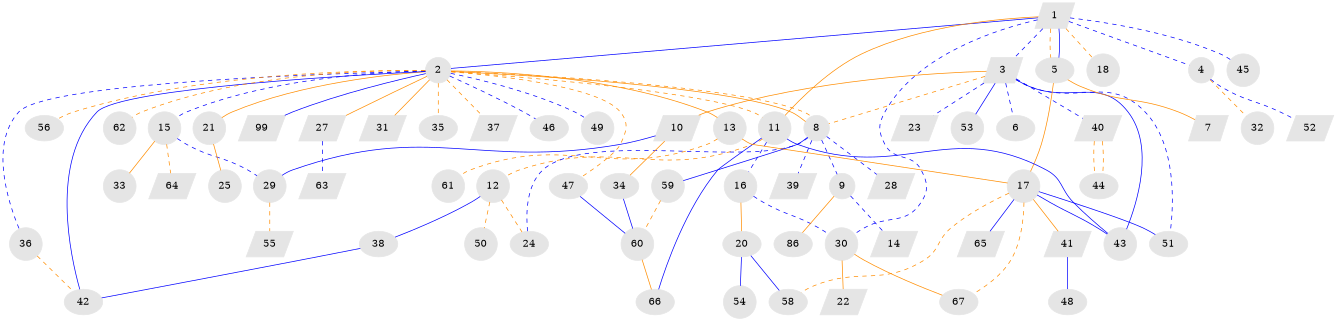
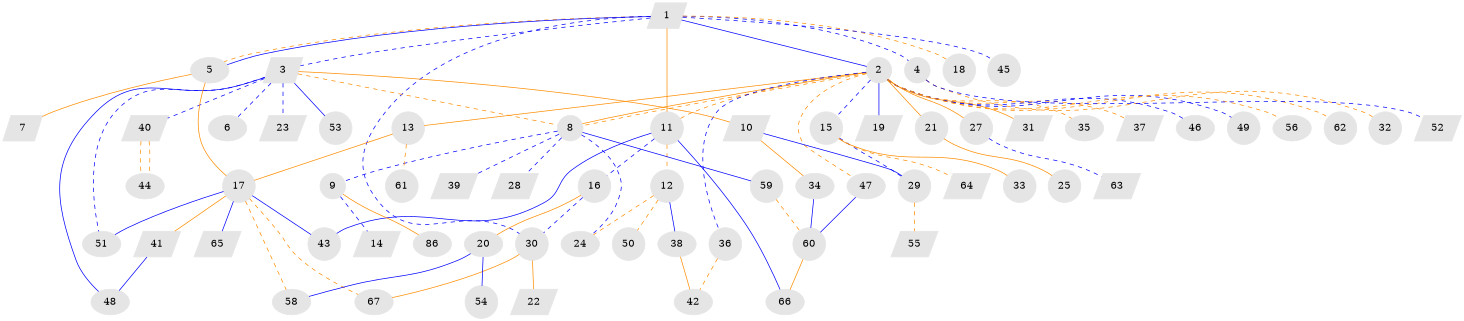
(105, 108) -> none
(1128, 113) -> (89, 120)
(262, 128) -> (879, 128)
(322, 128) -> (976, 128)
(231, 273) -> (685, 273)
